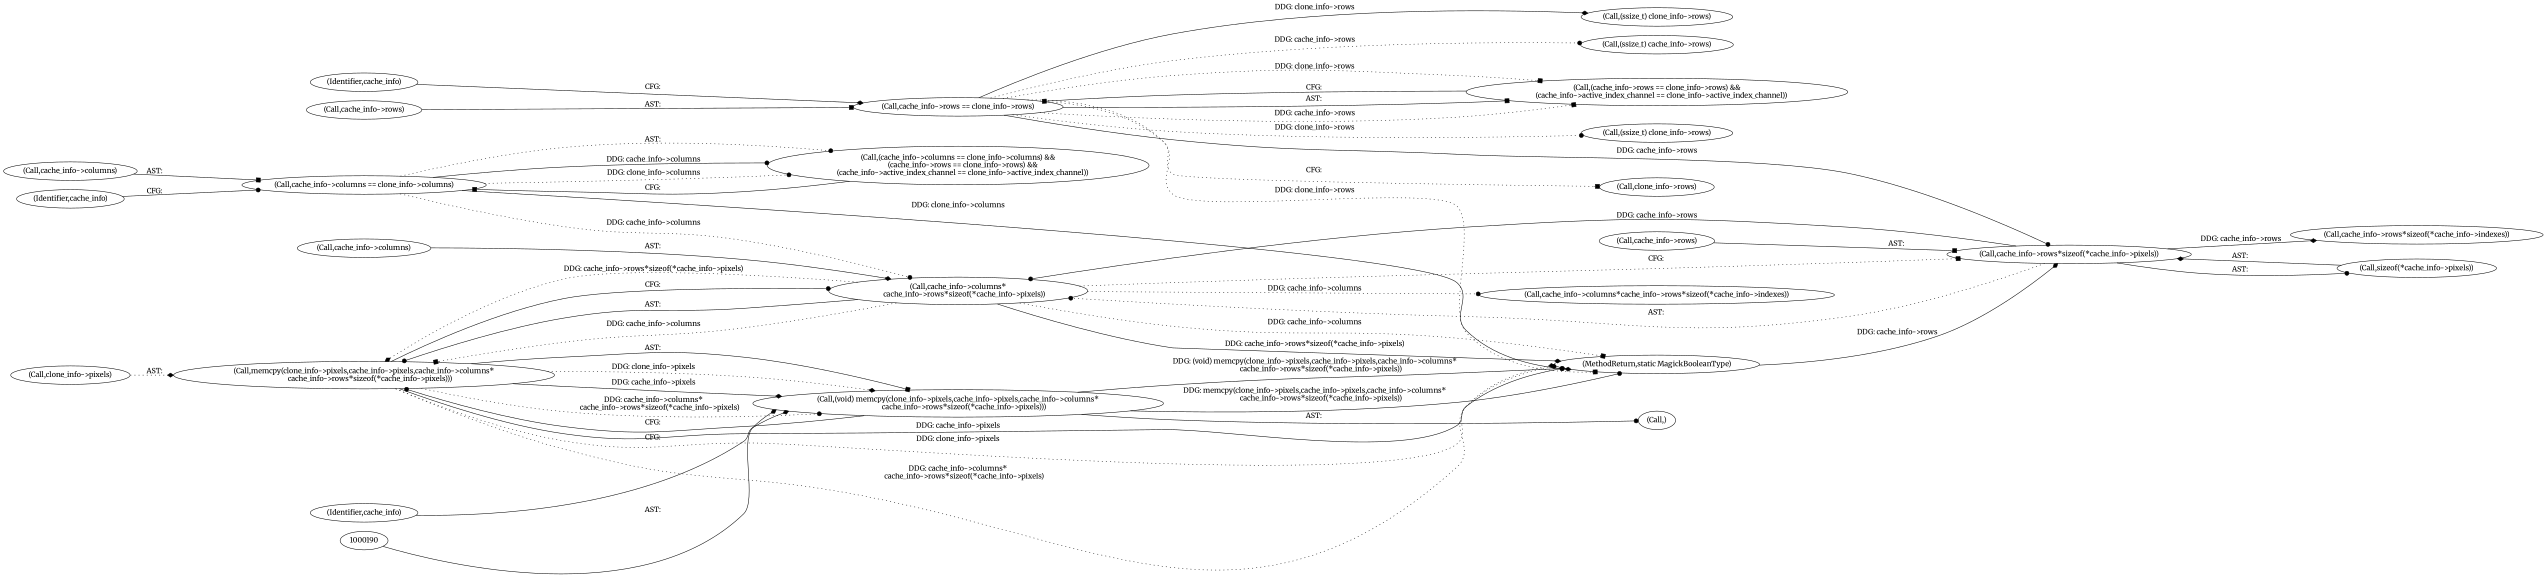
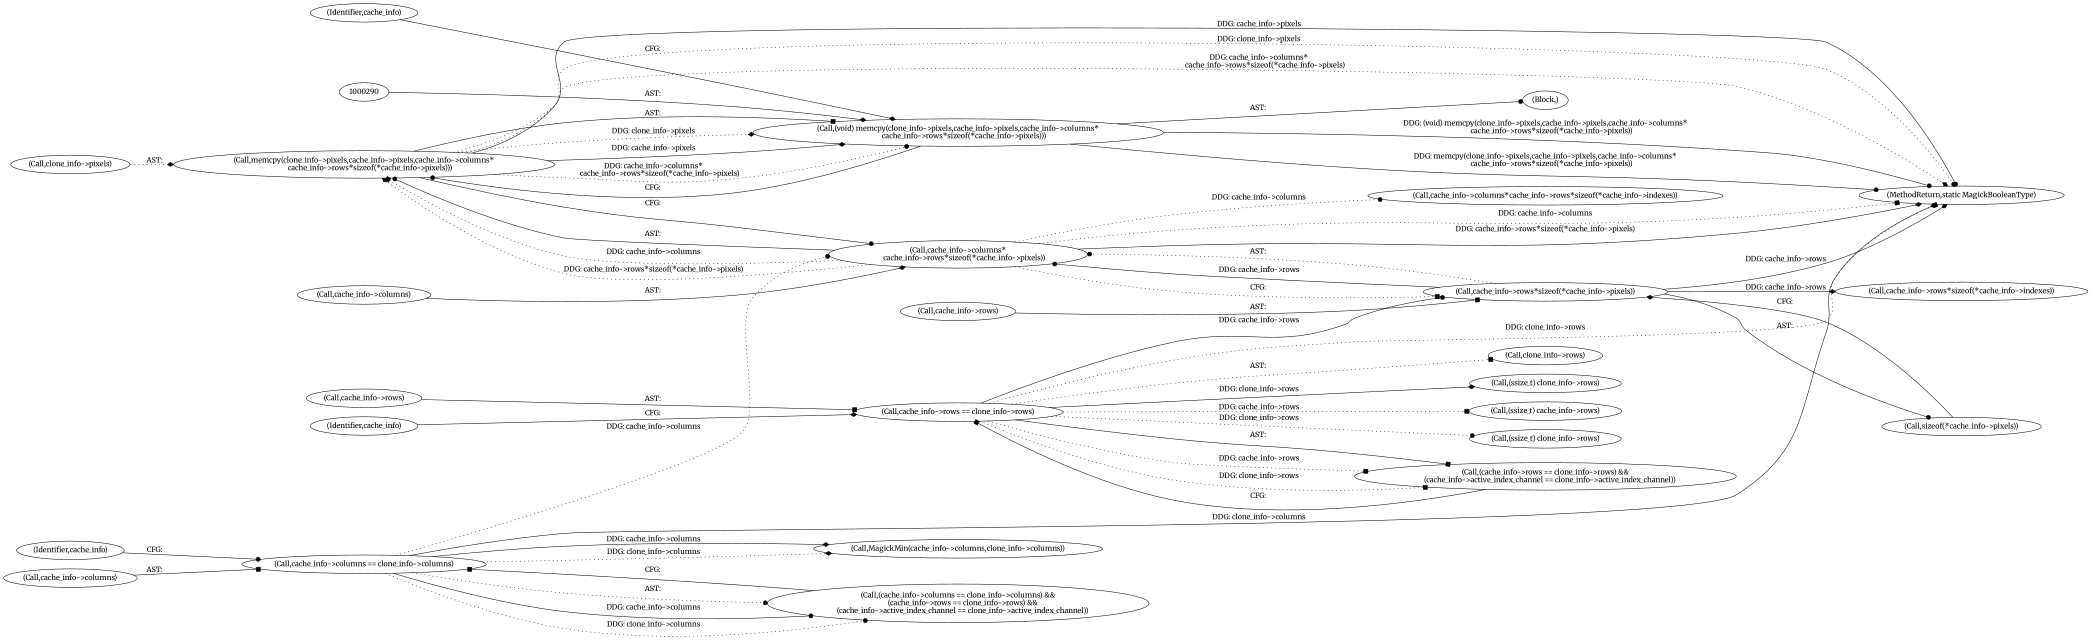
(1282, 50) -> (1263, 412)
(1315, 170) -> (1259, 366)
(2241, 256) -> (1786, 302)
(1915, 343) -> (1808, 268)
(1657, 420) -> (1545, 100)
(364, 541) -> (364, 92)
none -> (958, 549)
